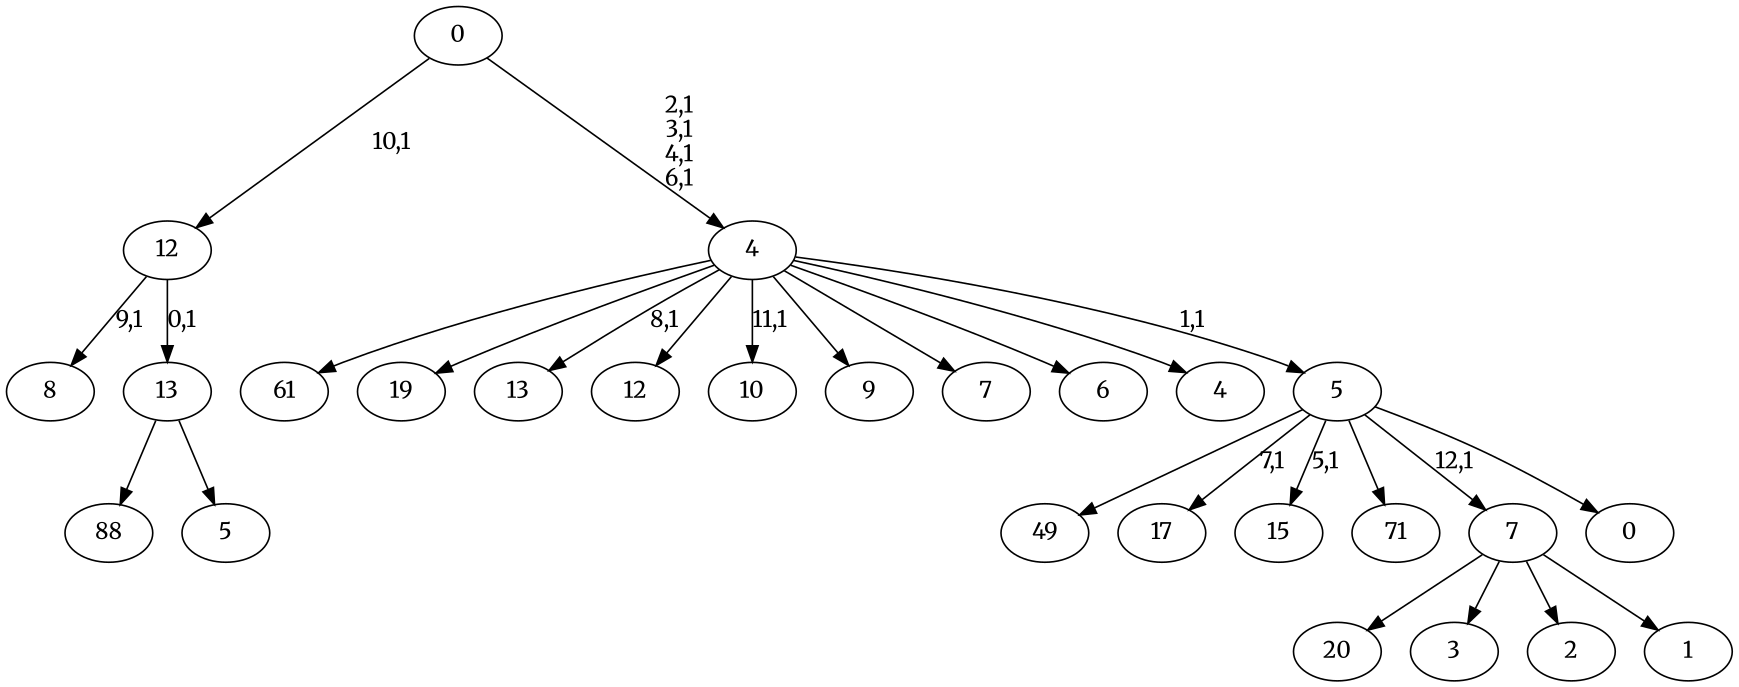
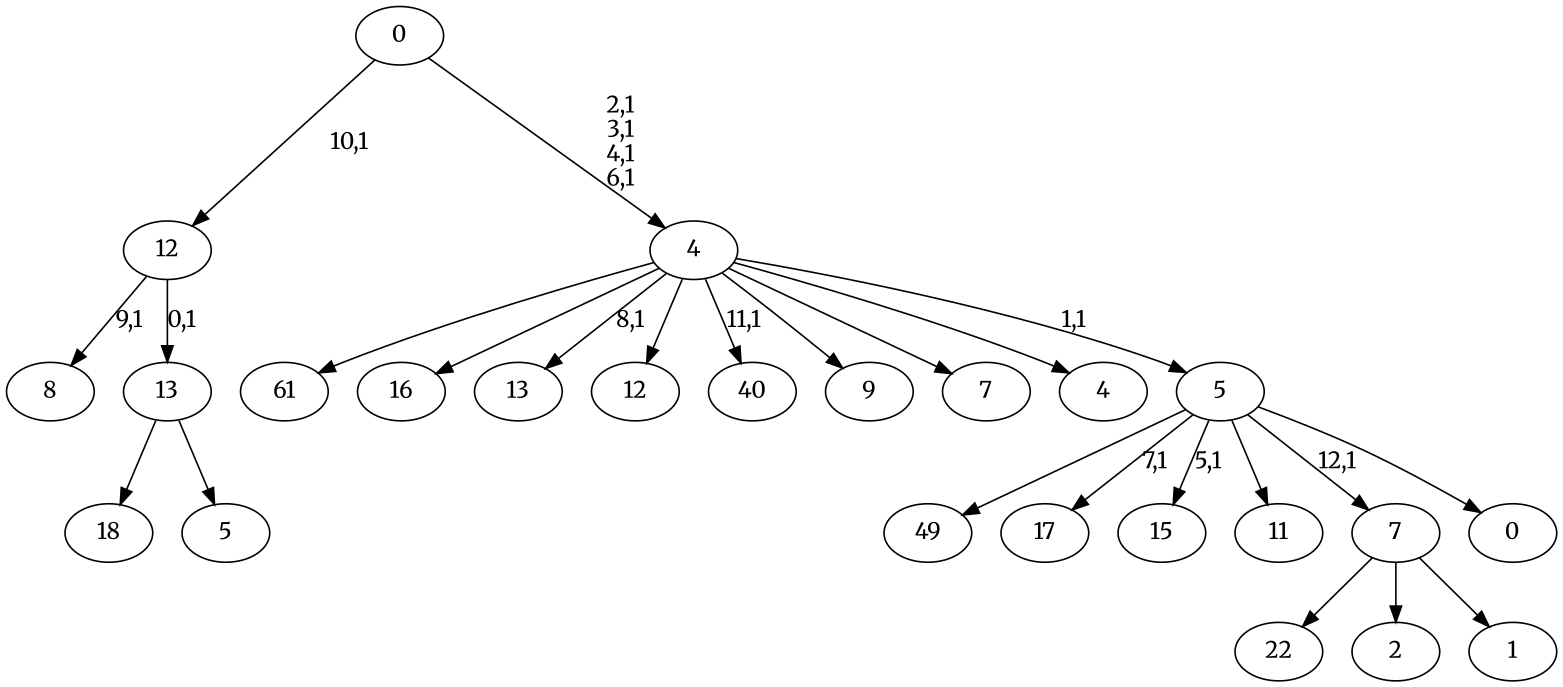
(401, 392) -> (401, 392)
(752, 392) -> (752, 392)
(1103, 392) -> none
(109, 533) -> (109, 533)
(1396, 533) -> (1279, 533)
(1337, 652) -> (1279, 652)
(1454, 652) -> none
